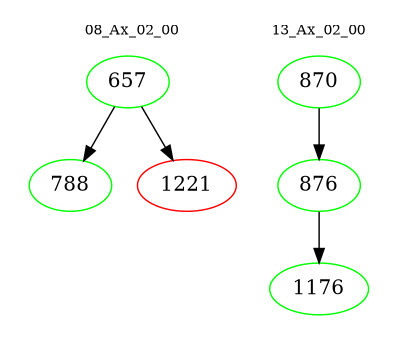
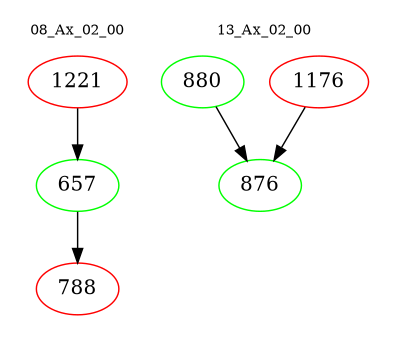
(319, 82) -> (203, 82)
(154, 127) -> (78, 127)
(70, 185) -> (78, 289)
(319, 230) -> (293, 127)
(319, 289) -> (319, 82)
